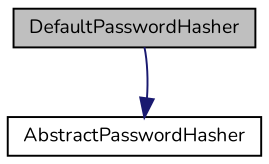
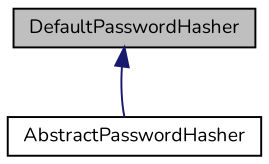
(147, 73) -> (122, 92)
